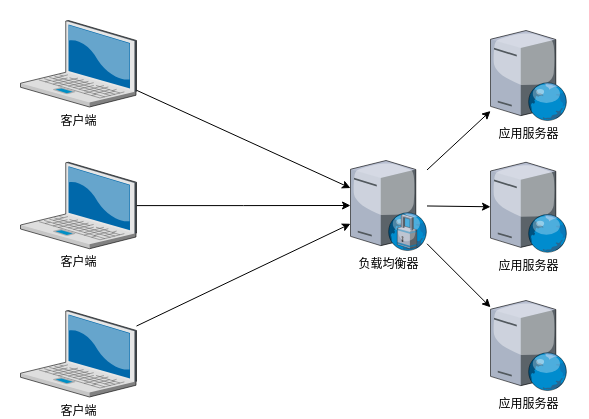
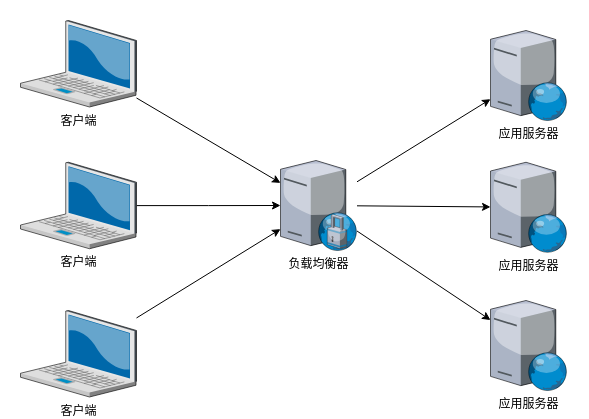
(389, 206) -> (319, 206)
